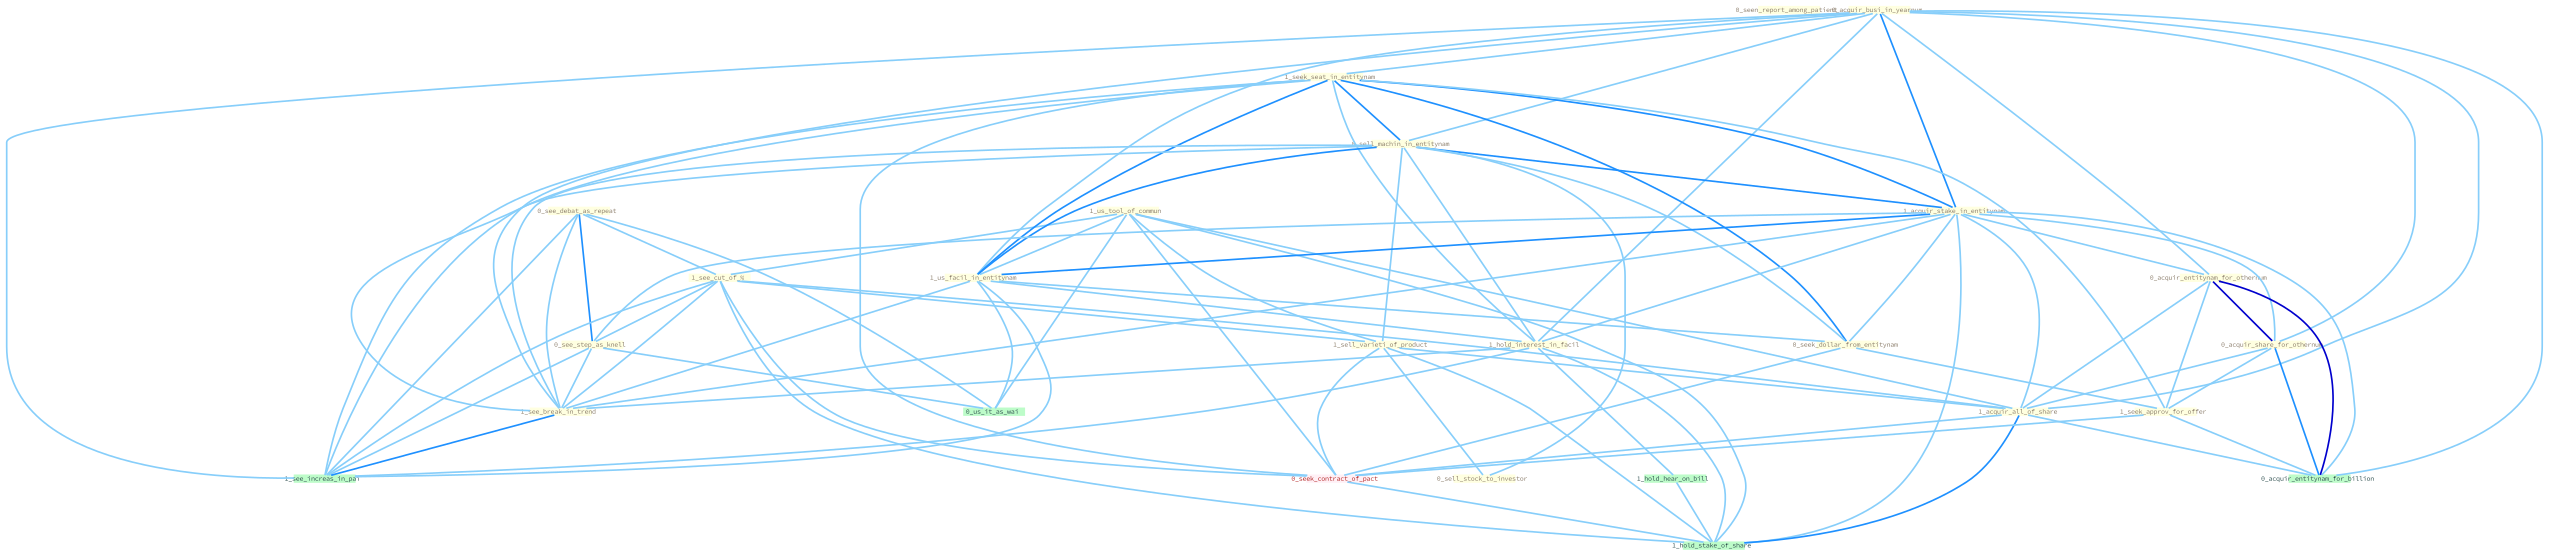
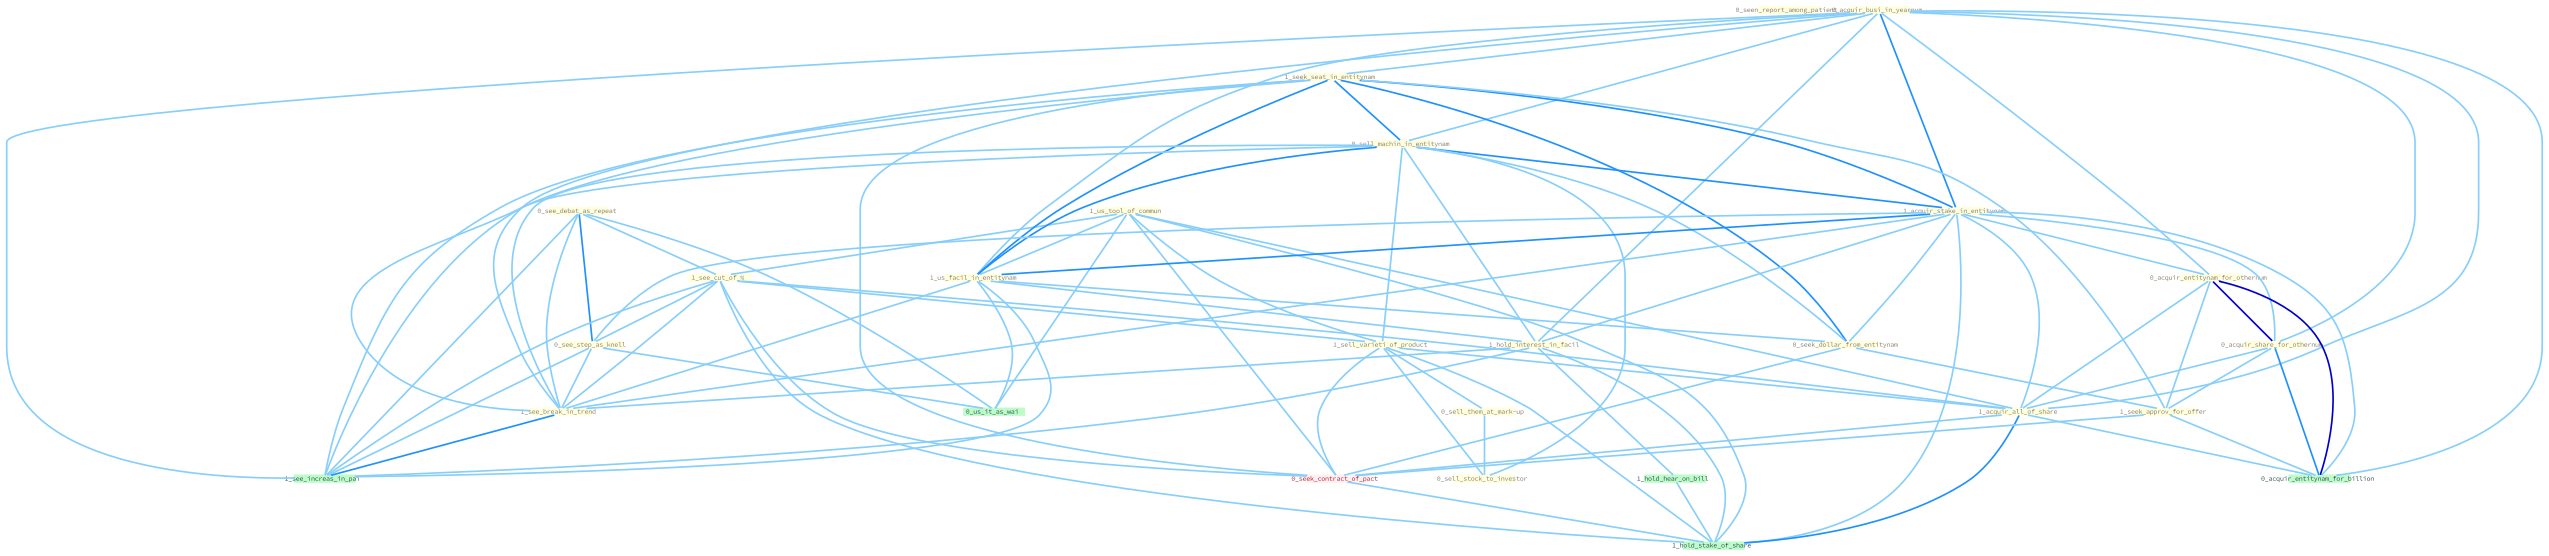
(1426, 237) -> none
none -> (1484, 412)
